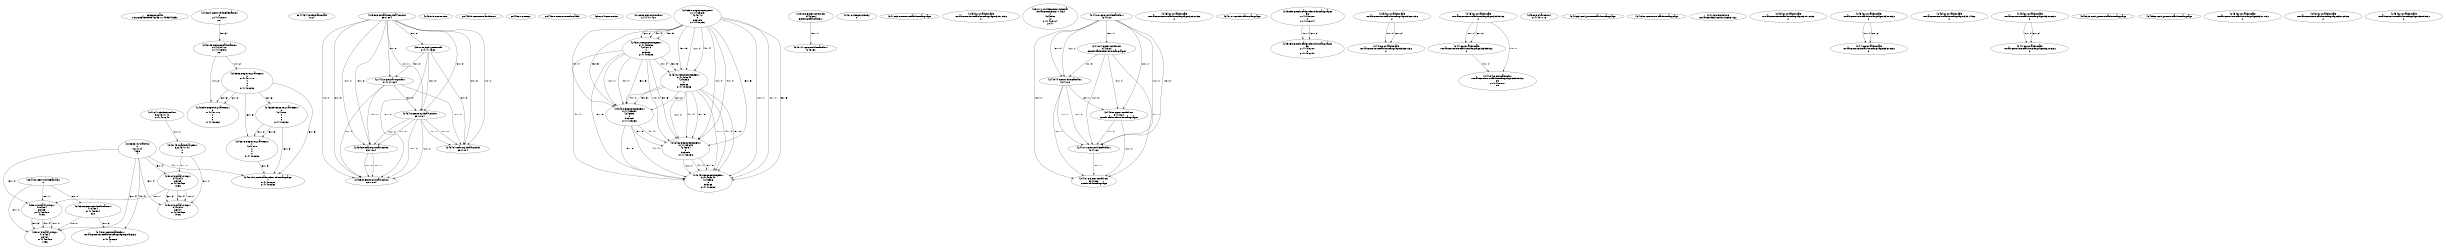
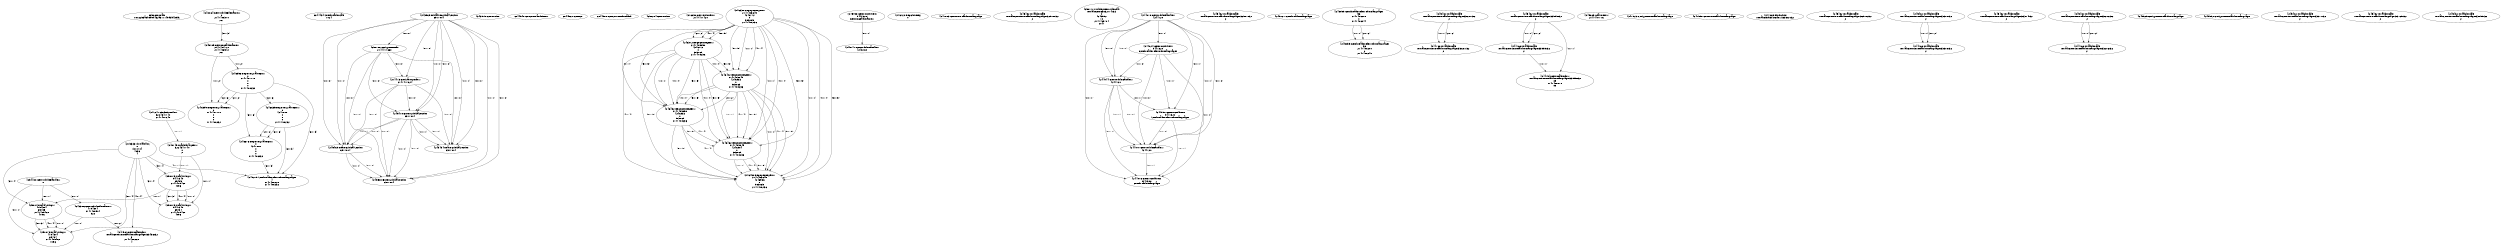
none -> (346, 92)
